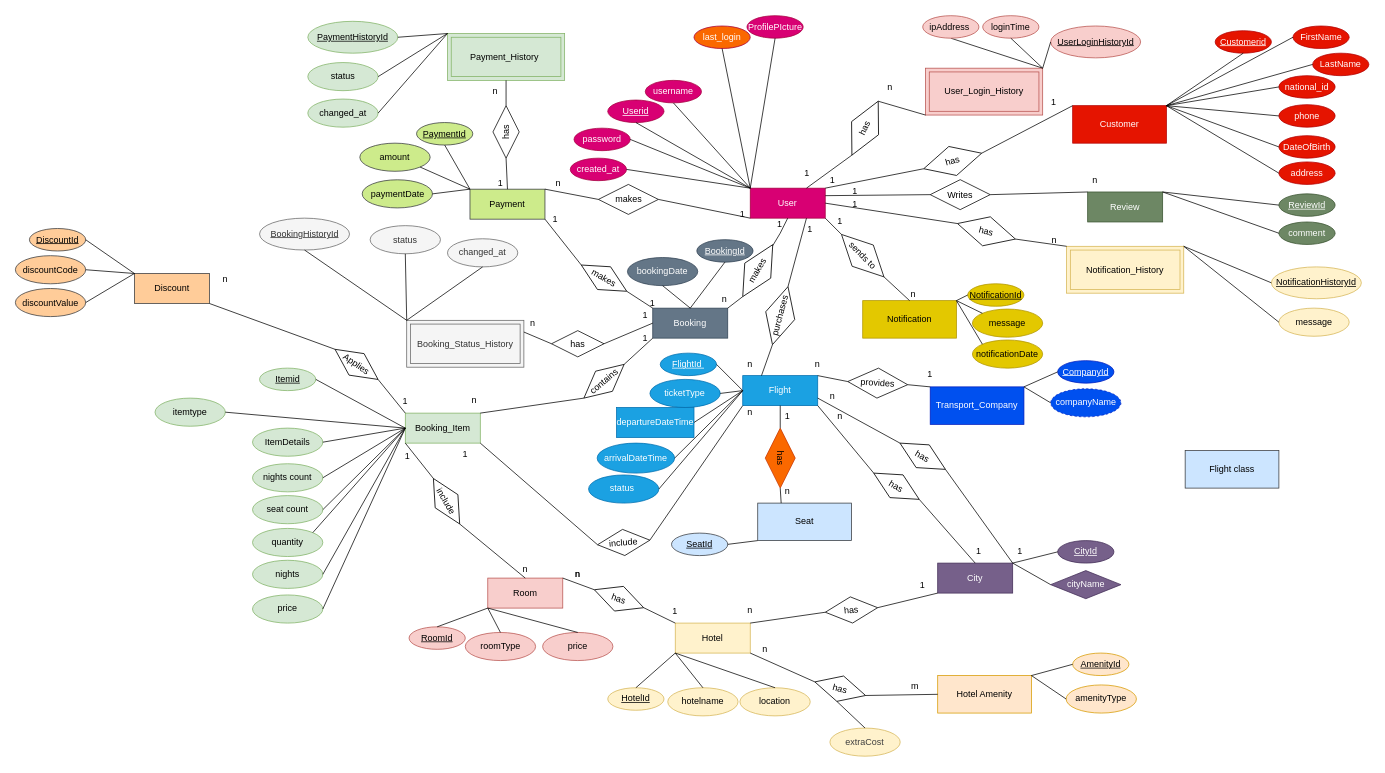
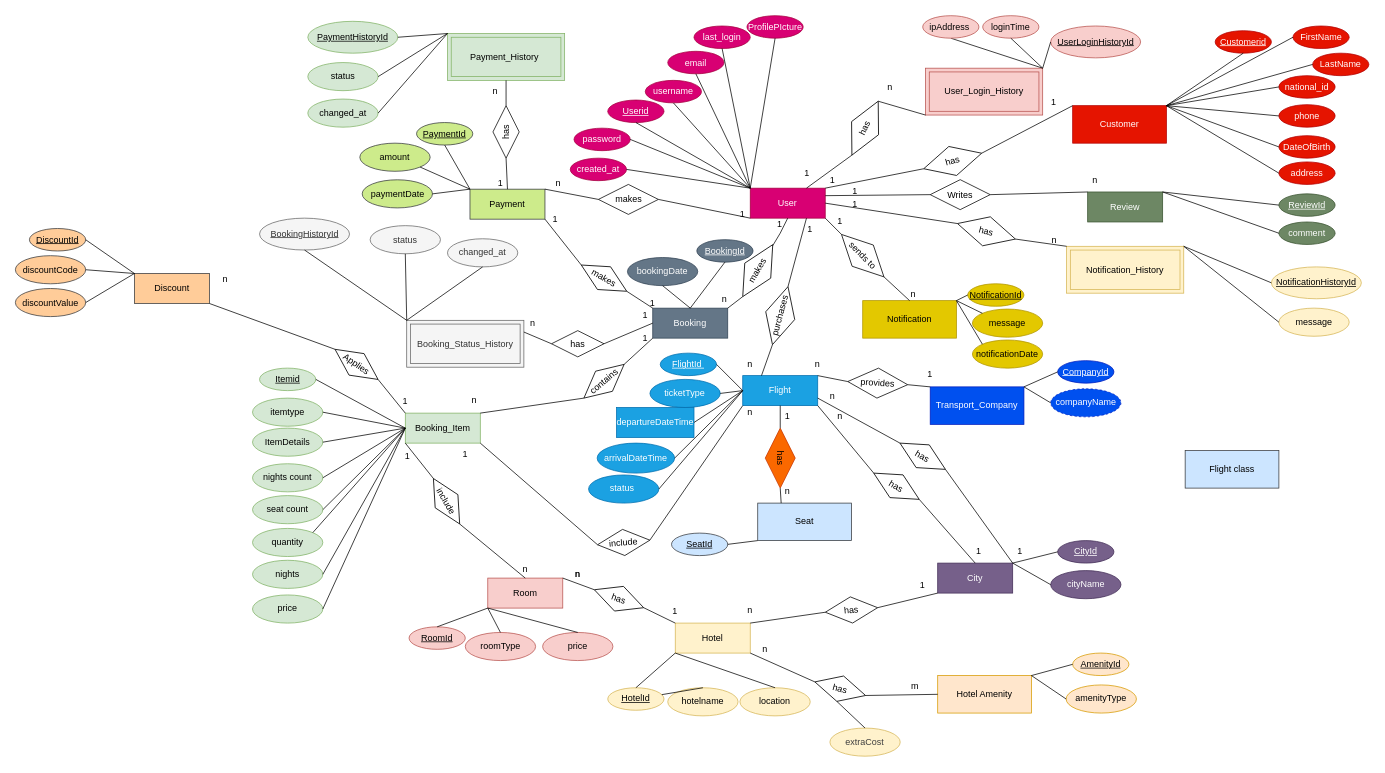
(722, 37) -> (722, 37)
none -> (696, 62)
none -> (721, 127)
(190, 412) -> (288, 412)
(1086, 584) -> (1086, 584)
(690, 671) -> (683, 691)
